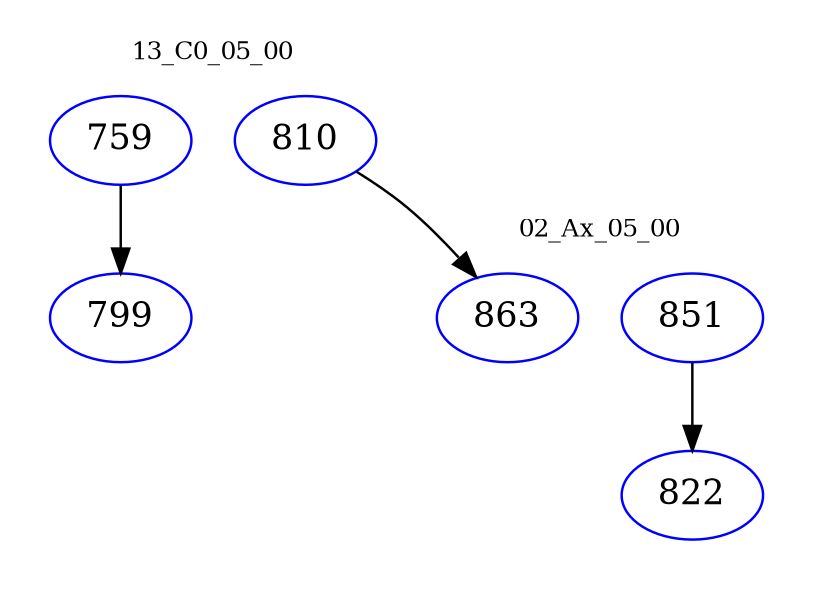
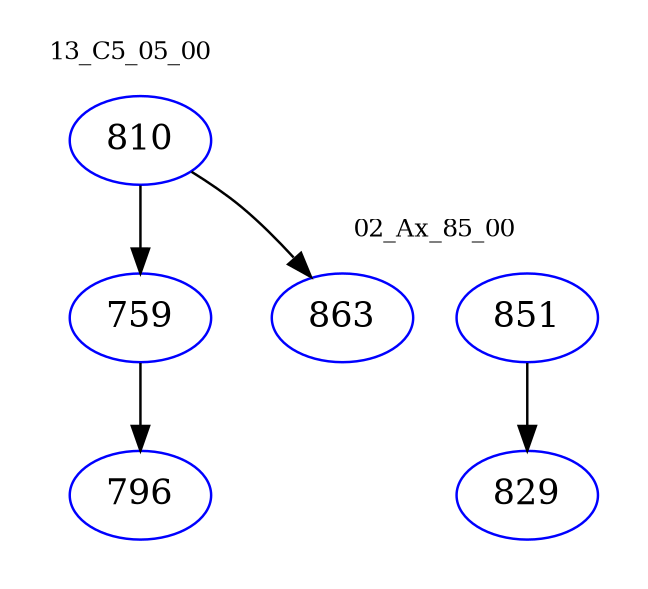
(213, 53) -> (131, 53)
none -> (140, 217)
(600, 230) -> (435, 230)
(121, 318) -> (140, 495)
(692, 495) -> (527, 495)
